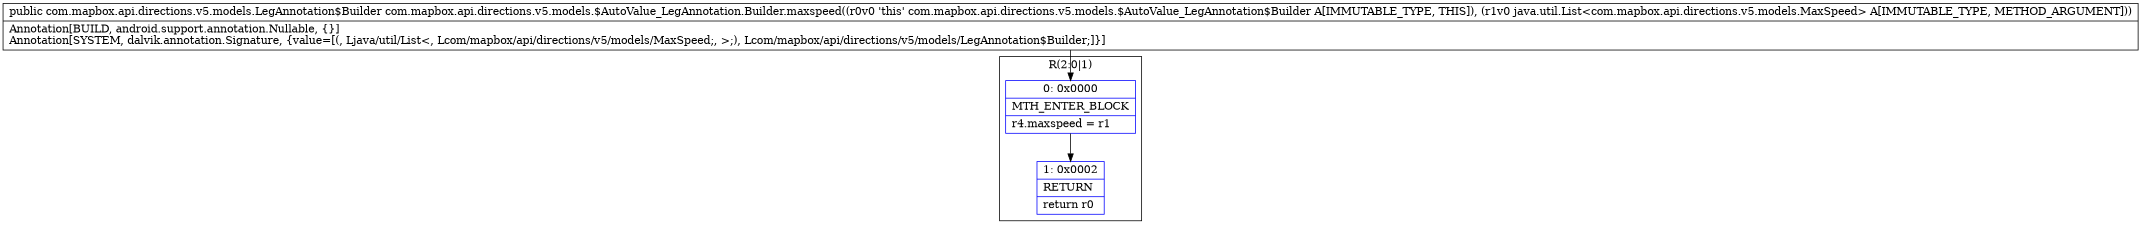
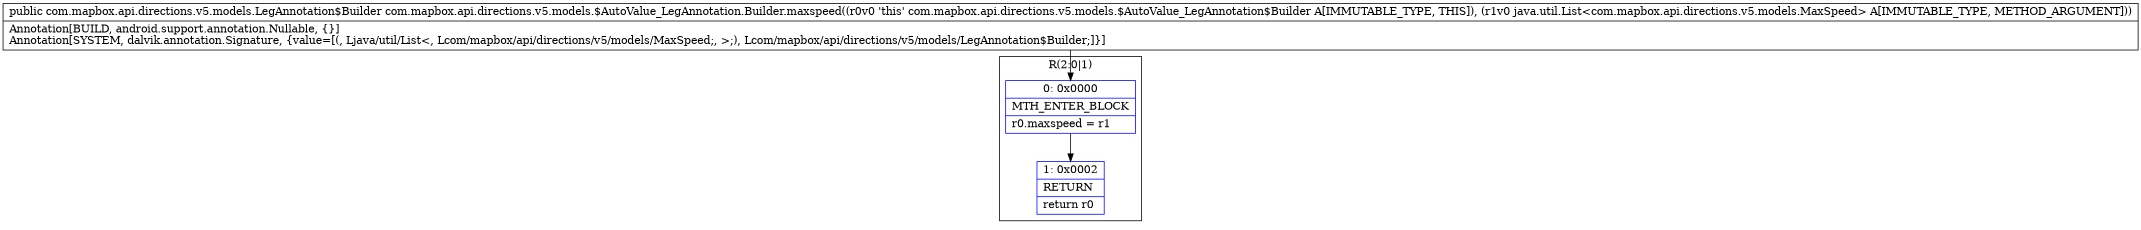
(1061, 124) -> (1061, 124)
